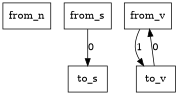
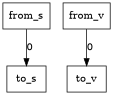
(27, 16) -> none
(140, 47) -> (90, 47)
(152, 51) -> none
